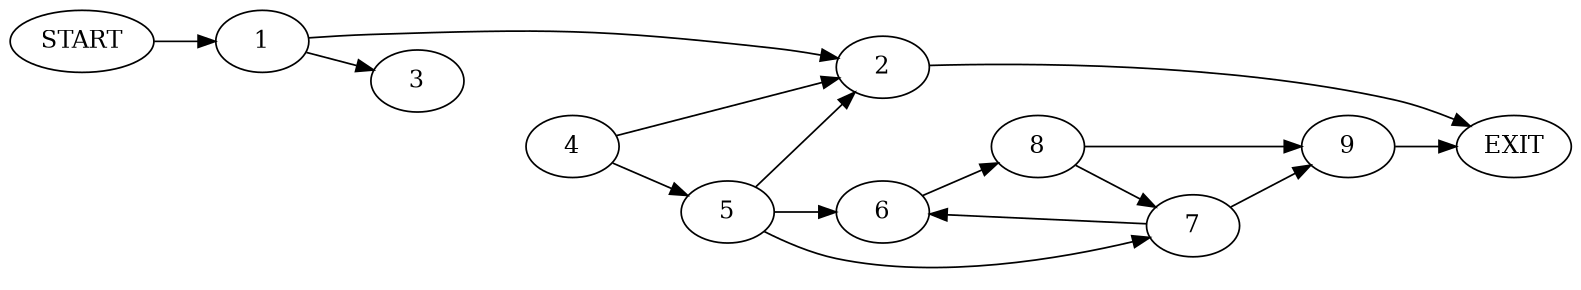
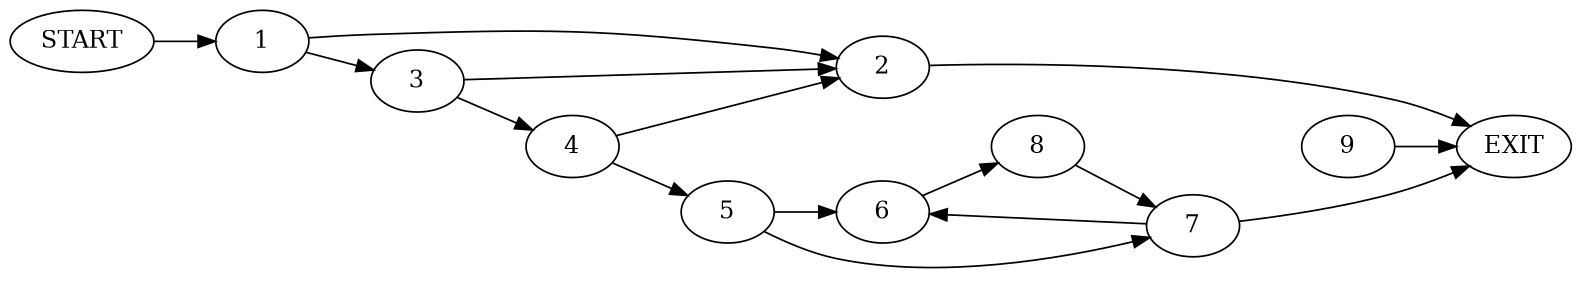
none -> (487, 110)
(799, 145) -> (641, 74)
(1185, 147) -> none
(1263, 190) -> (1348, 204)
